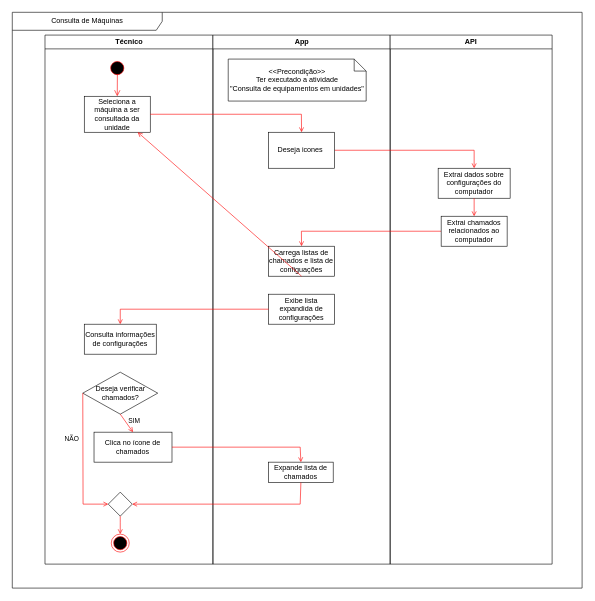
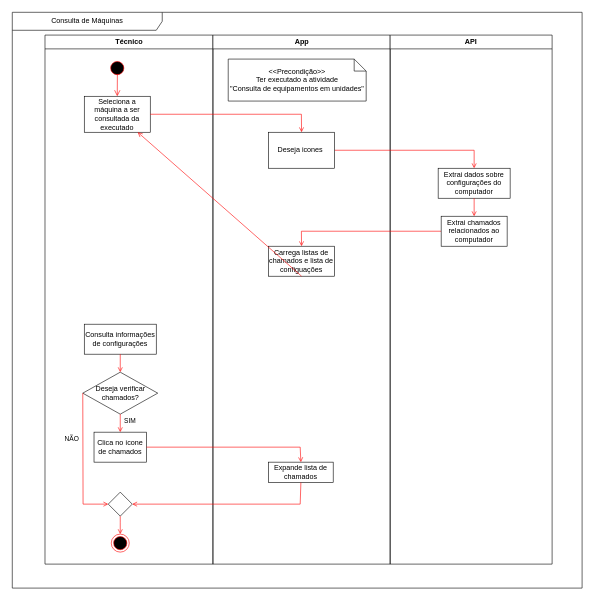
(117, 114) -> (117, 114)
(188, 309) -> none
(302, 309) -> none
none -> (120, 363)
(133, 447) -> (120, 447)
